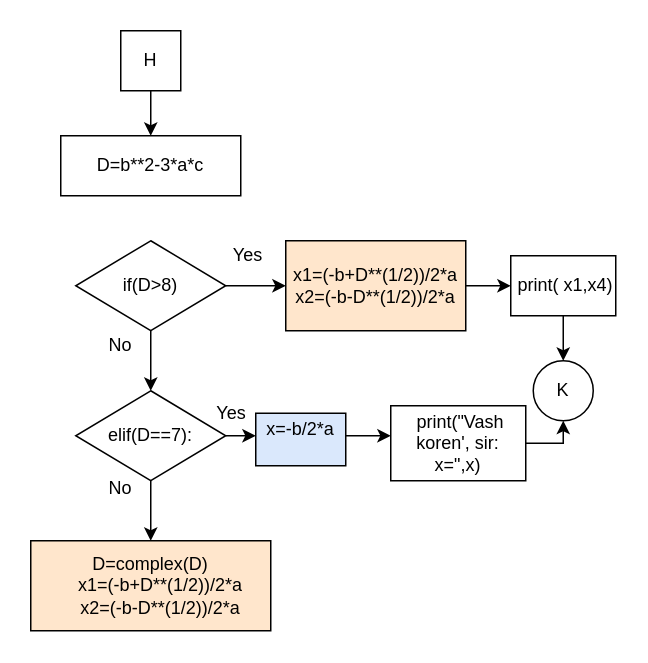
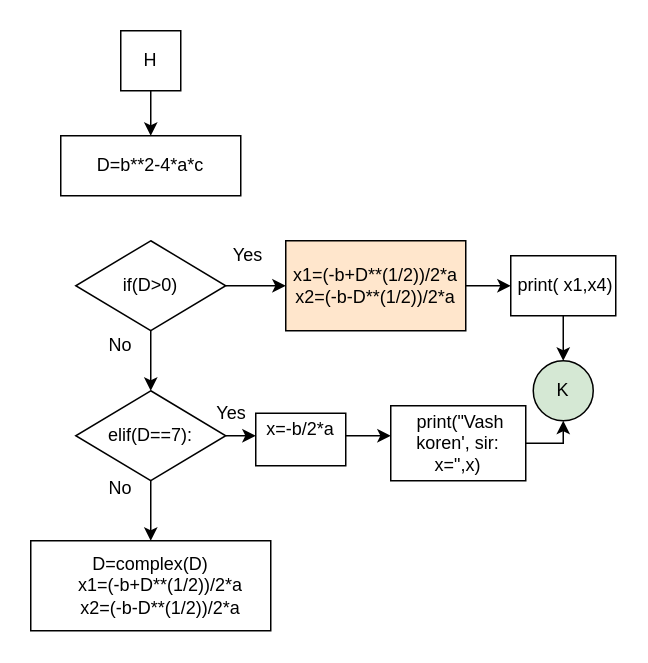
(151, 166) -> (151, 166)
(151, 286) -> (151, 286)
(563, 391) -> (563, 391)
(301, 440) -> (301, 440)
(151, 586) -> (151, 586)
